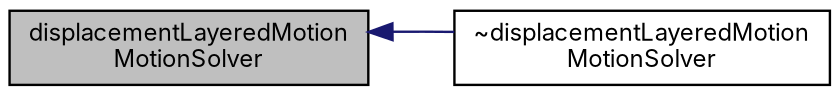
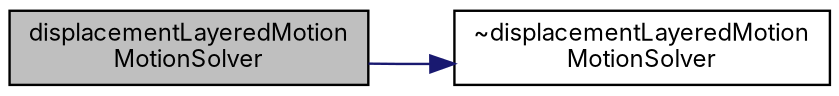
(423, 32) -> (399, 64)
